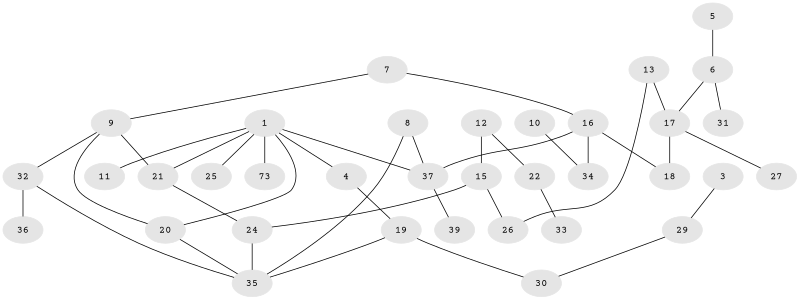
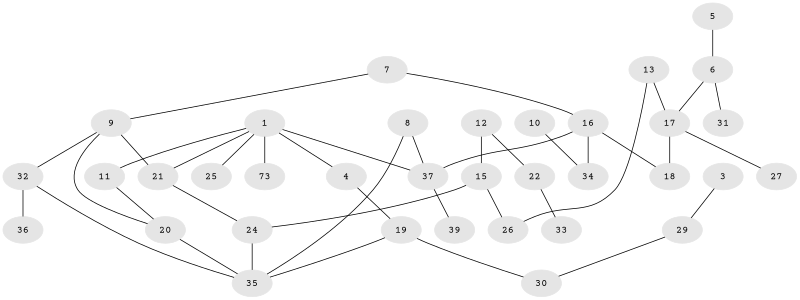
(268, 201) -> (135, 203)
